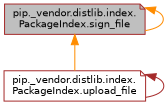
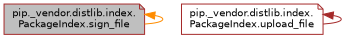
(75, 58) -> none
